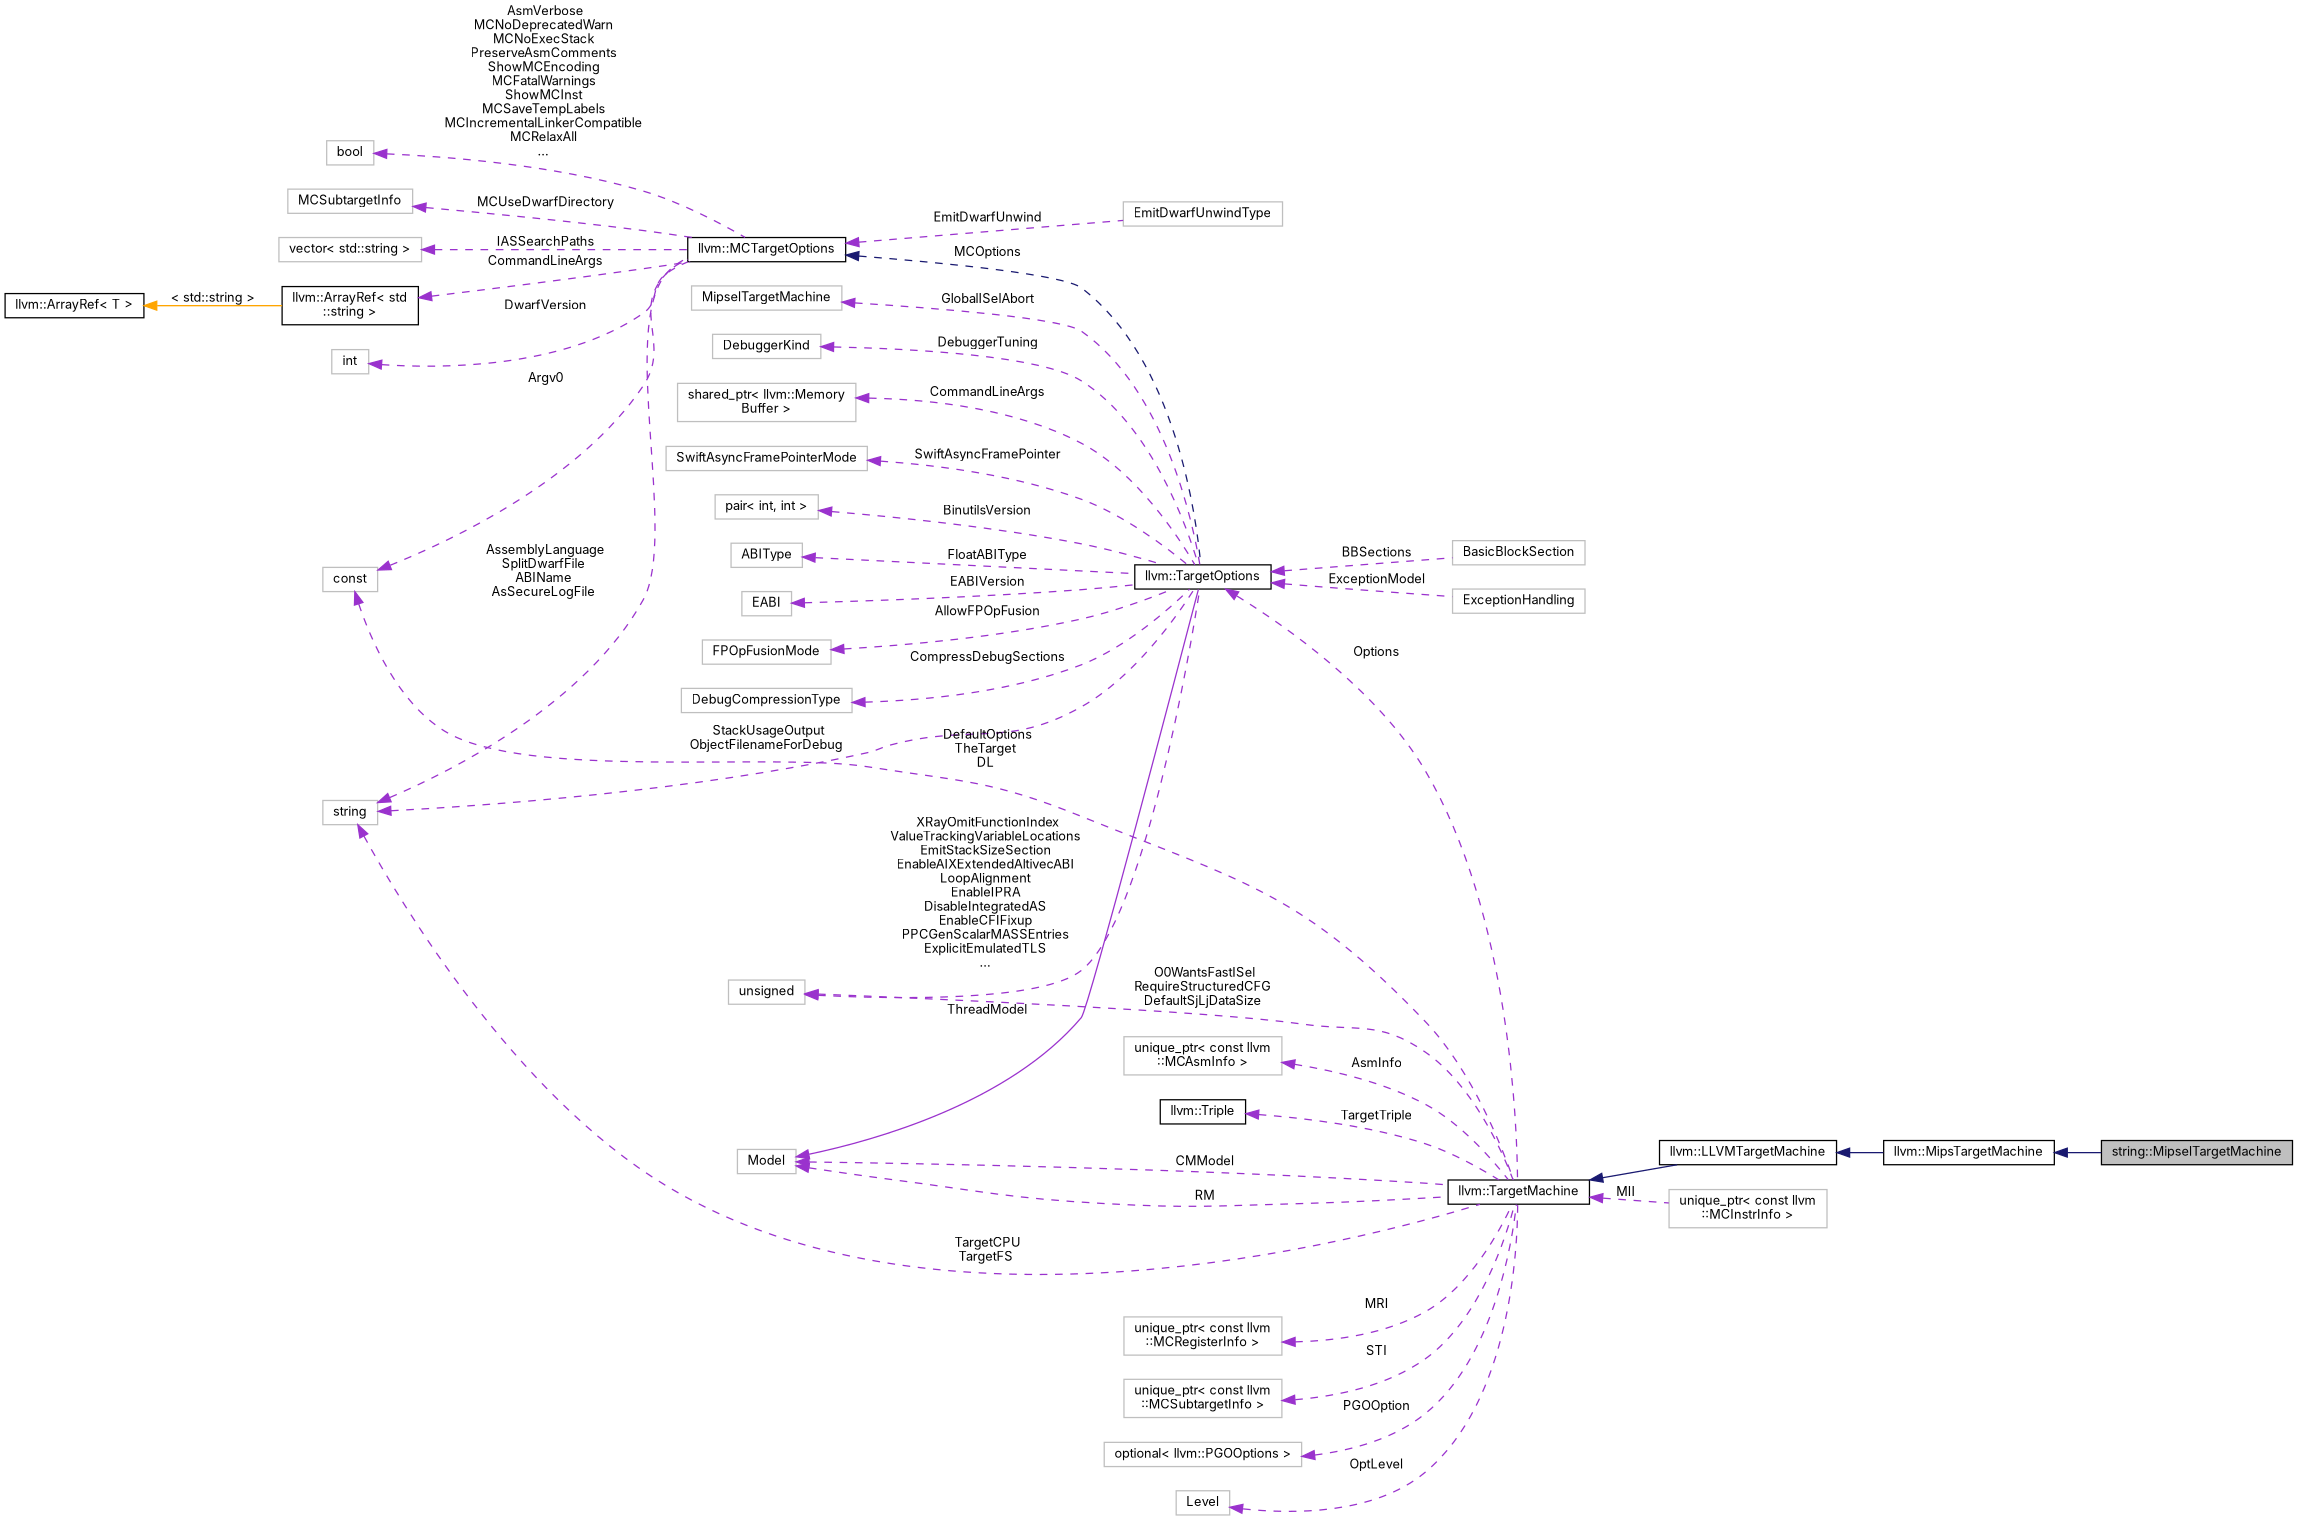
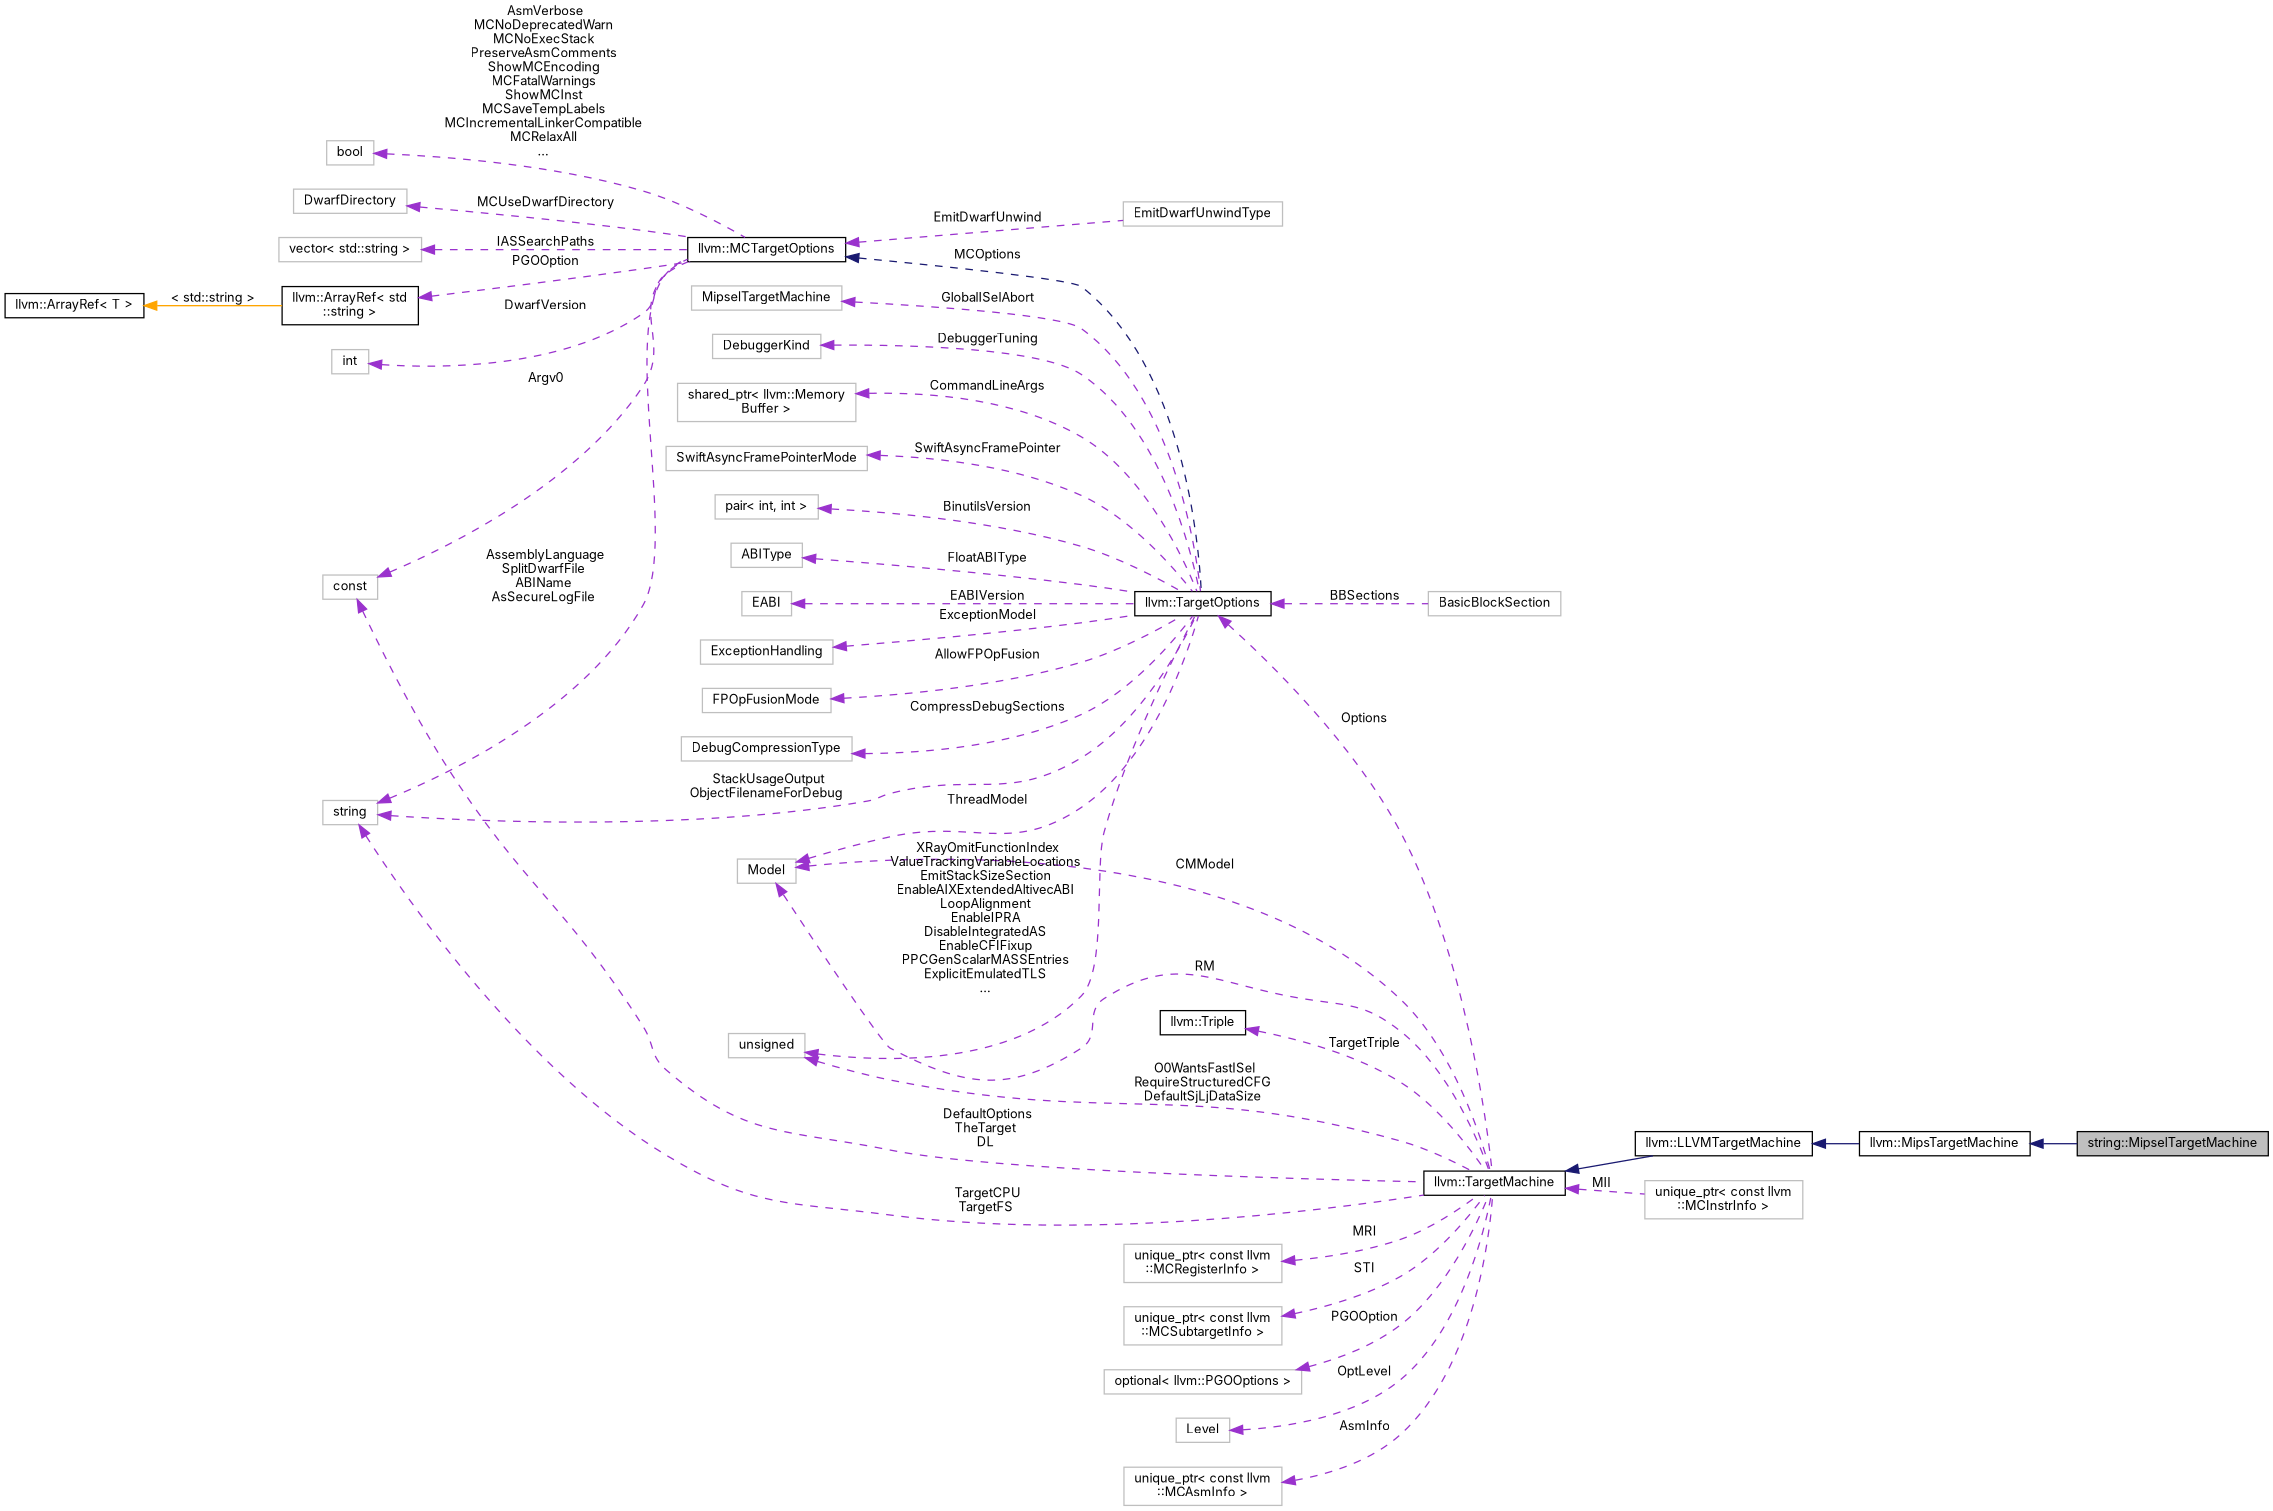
(350, 201) -> (350, 201)
(544, 262) -> (544, 262)
(1368, 590) -> (991, 633)
(1096, 972) -> (1058, 820)
